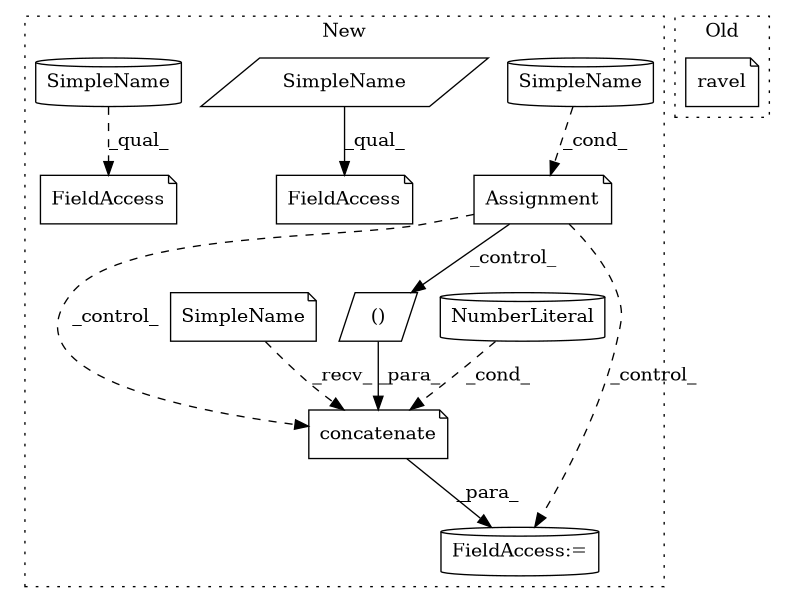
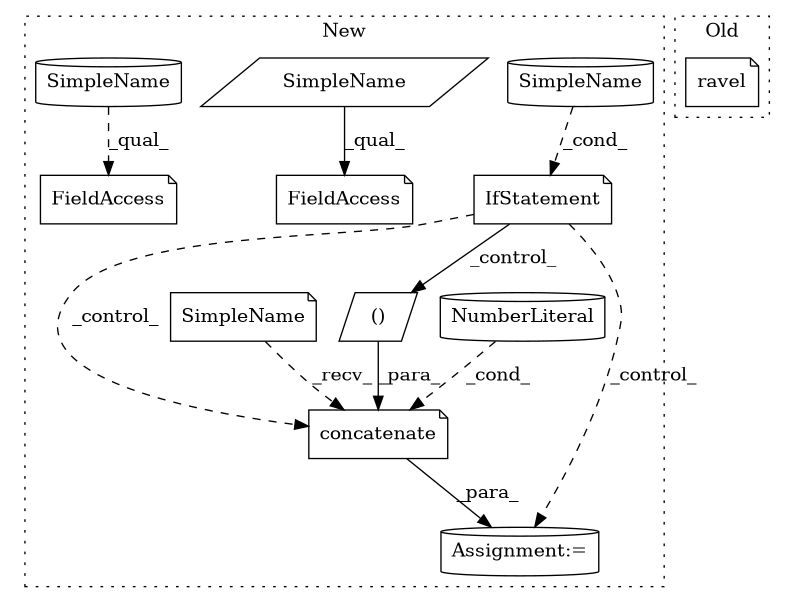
(543, 200) -> (543, 200)
(520, 552) -> (520, 552)
